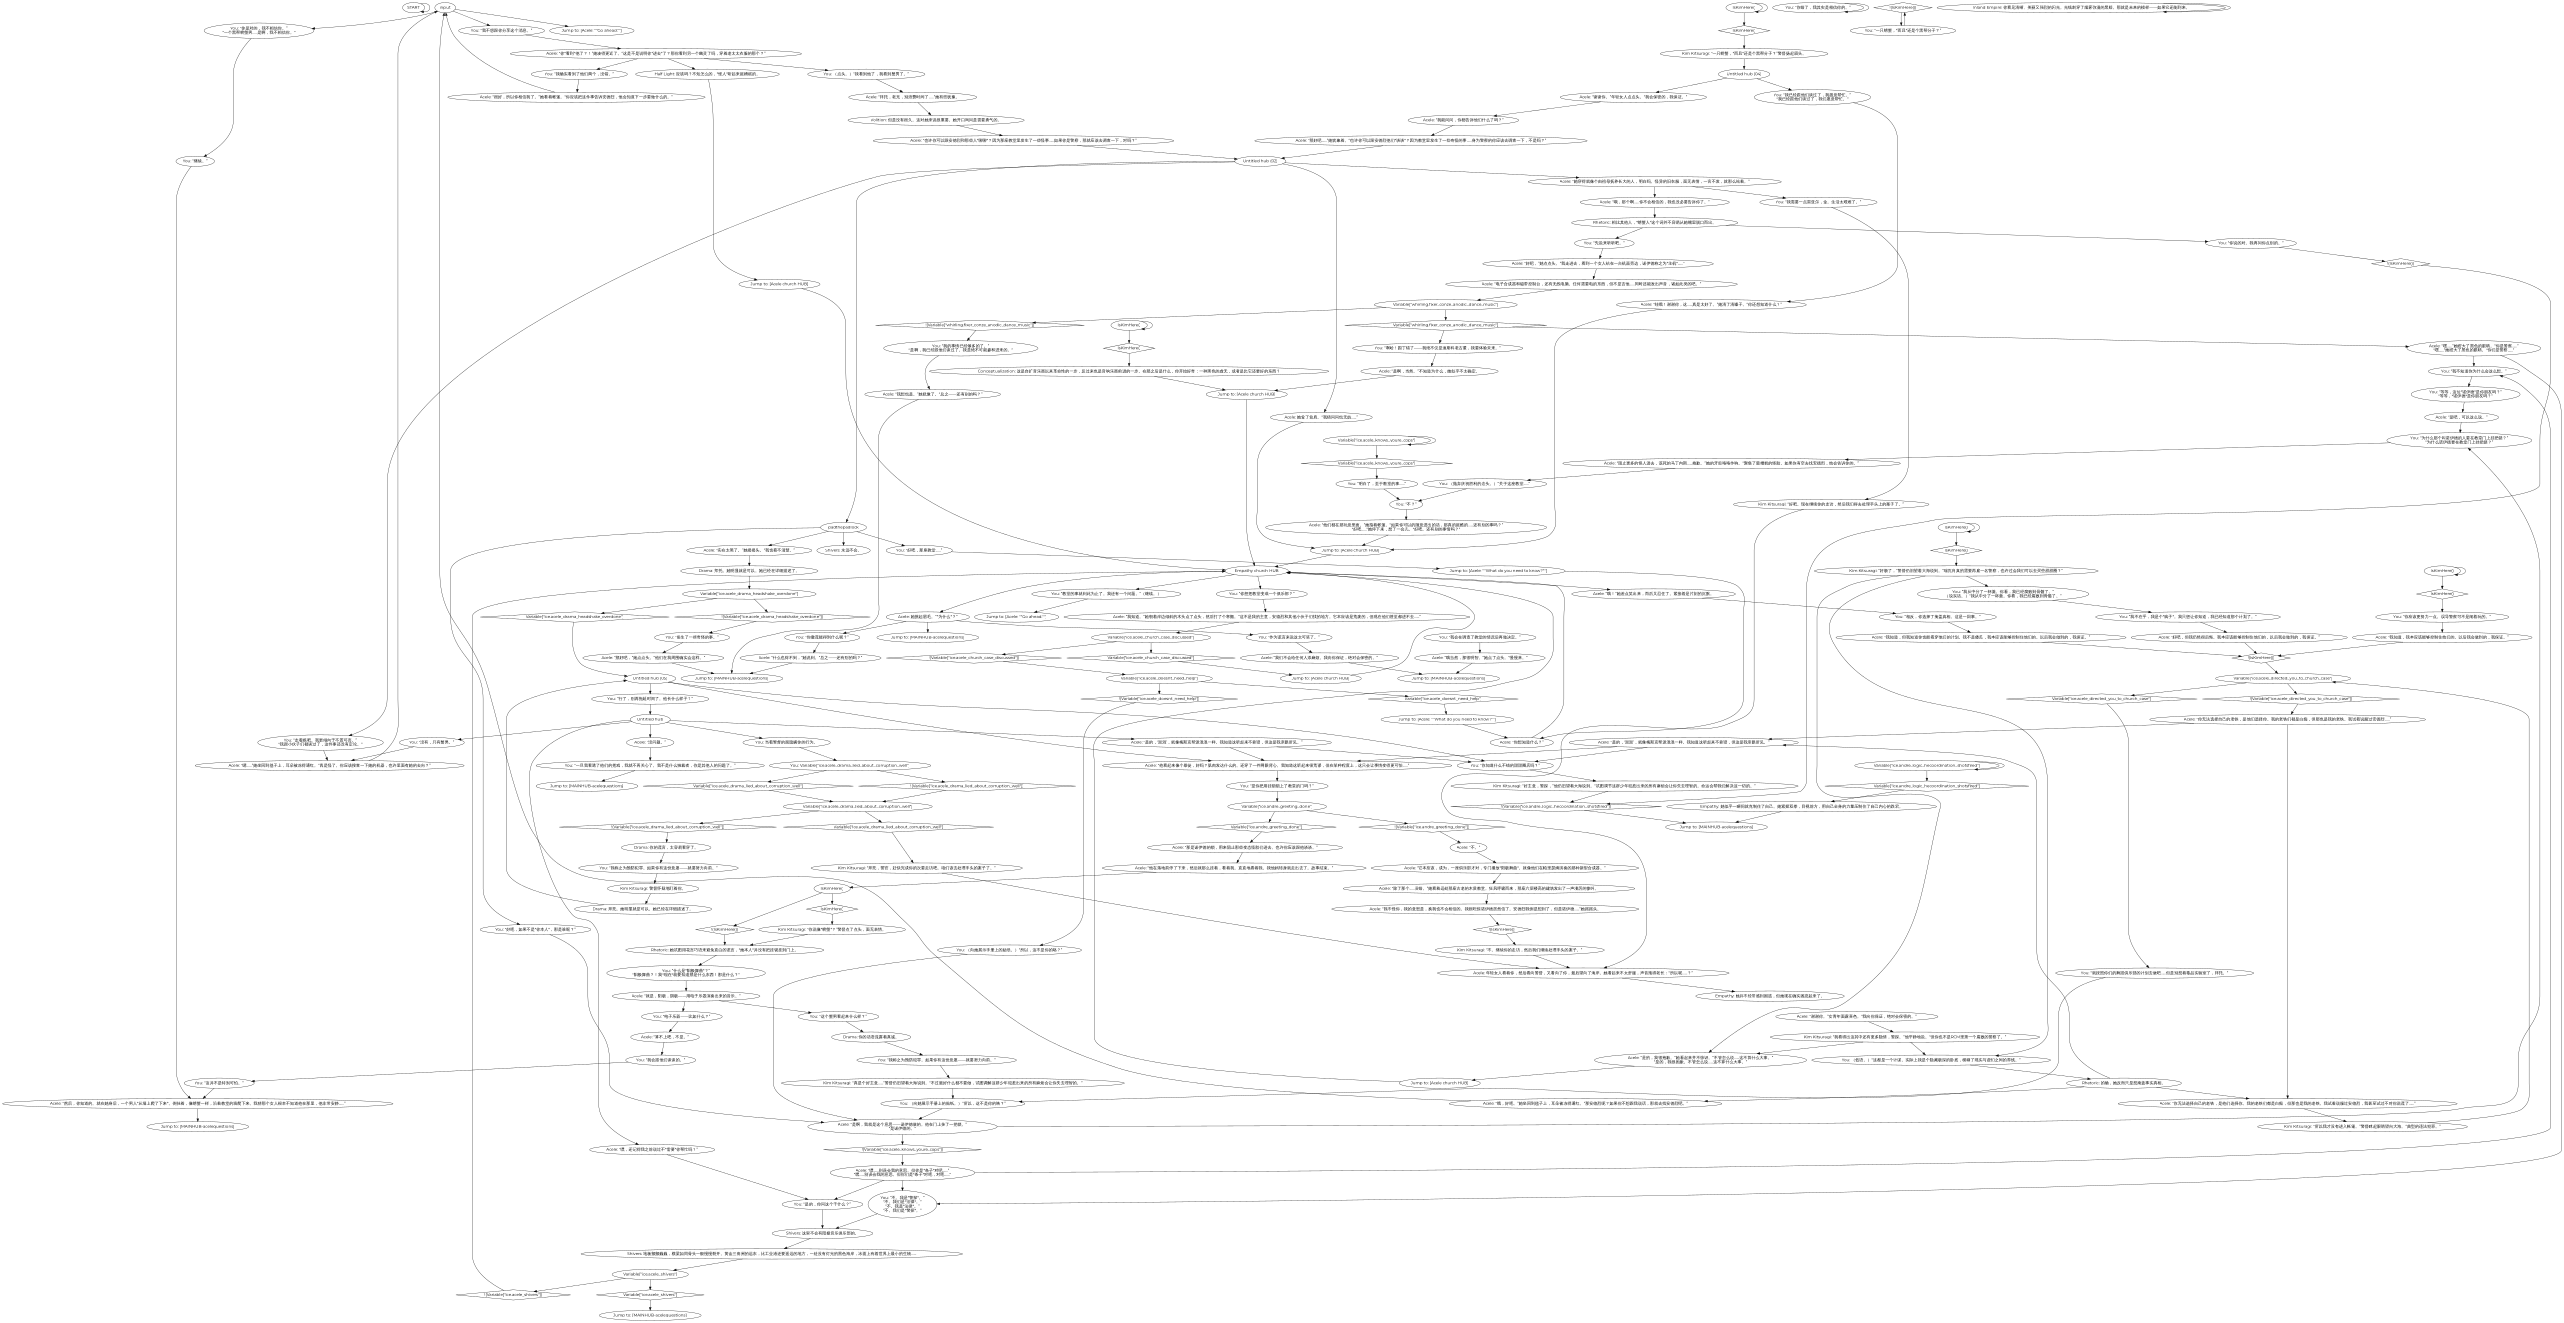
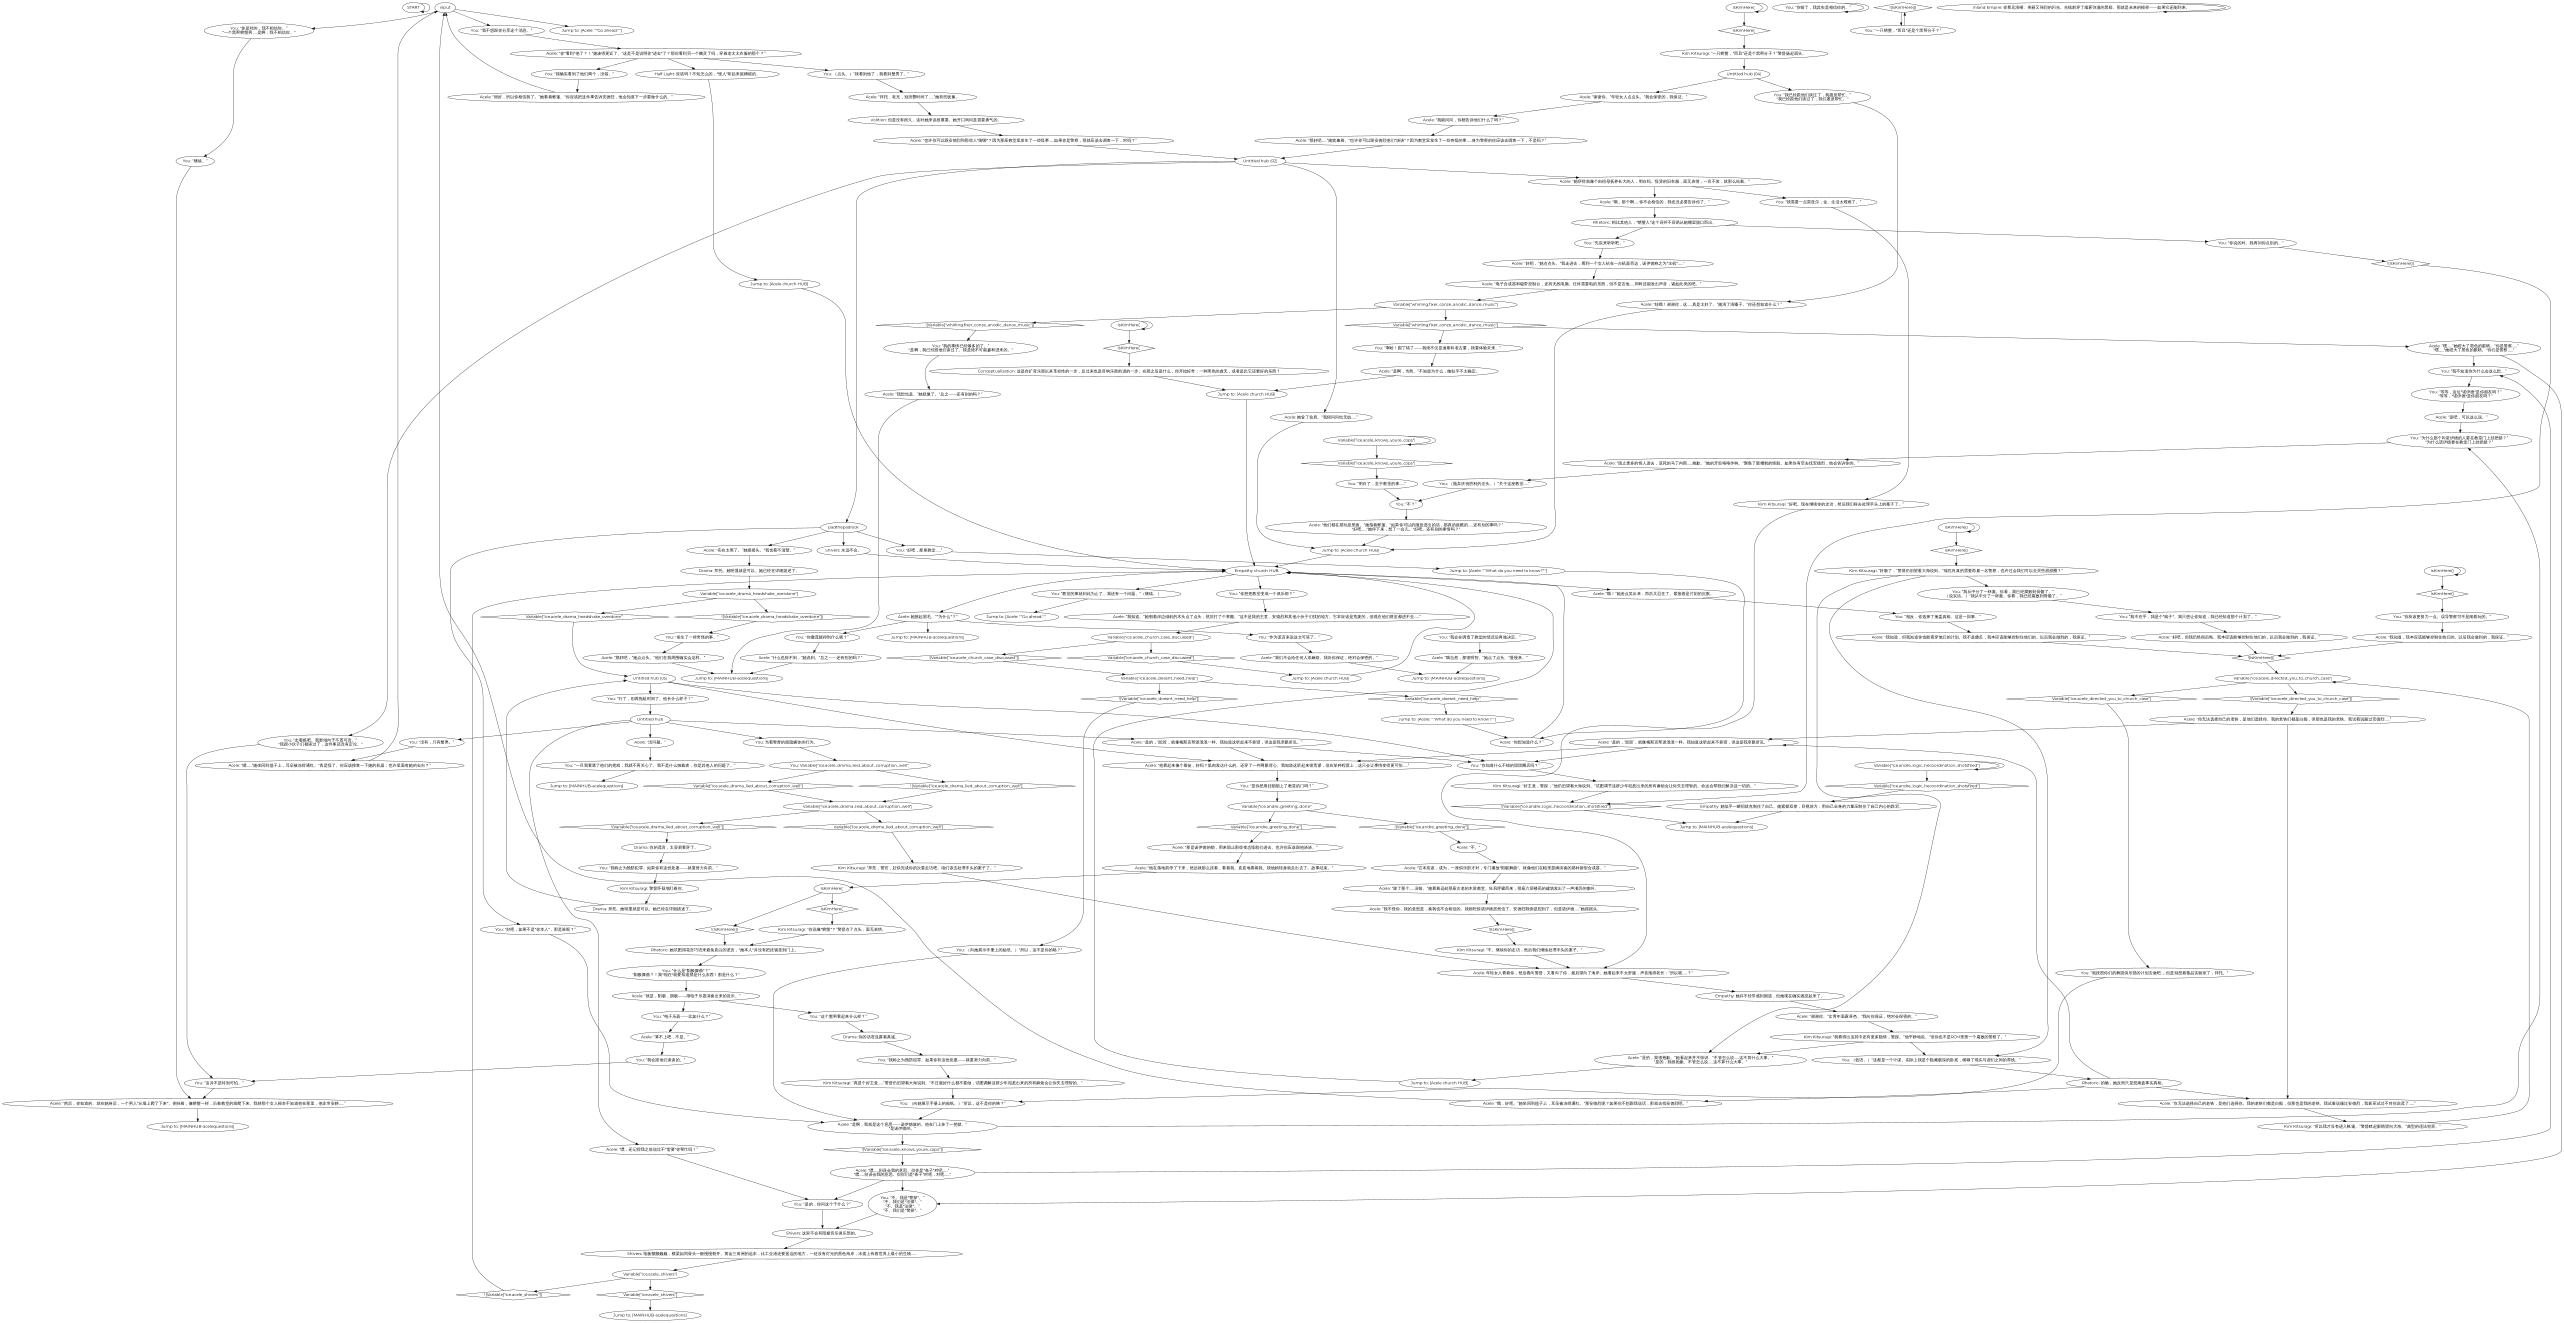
none -> (1043, 565)
(325, 754) -> (187, 886)
none -> (1812, 1006)
